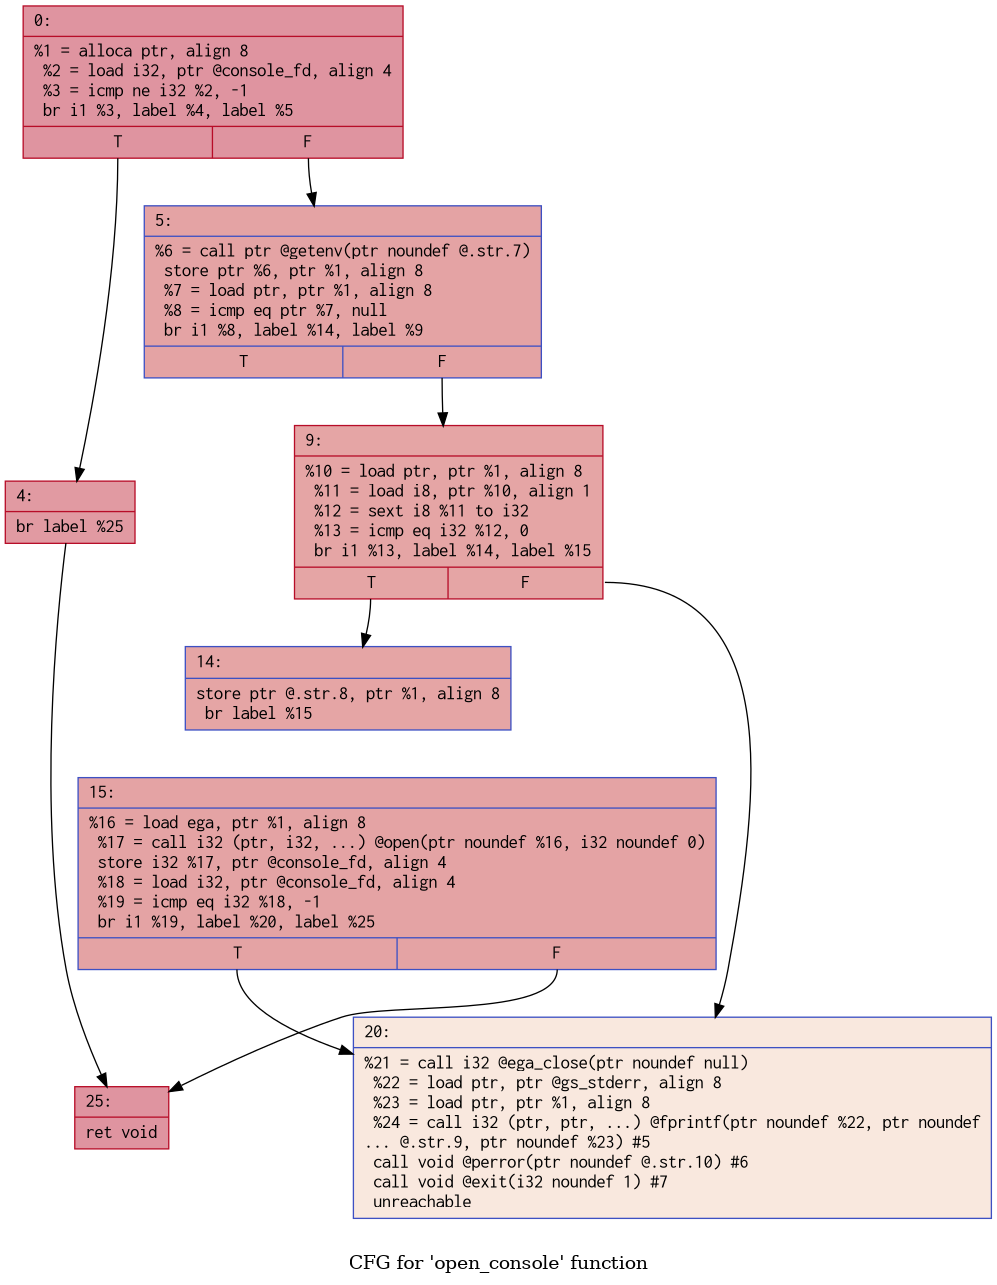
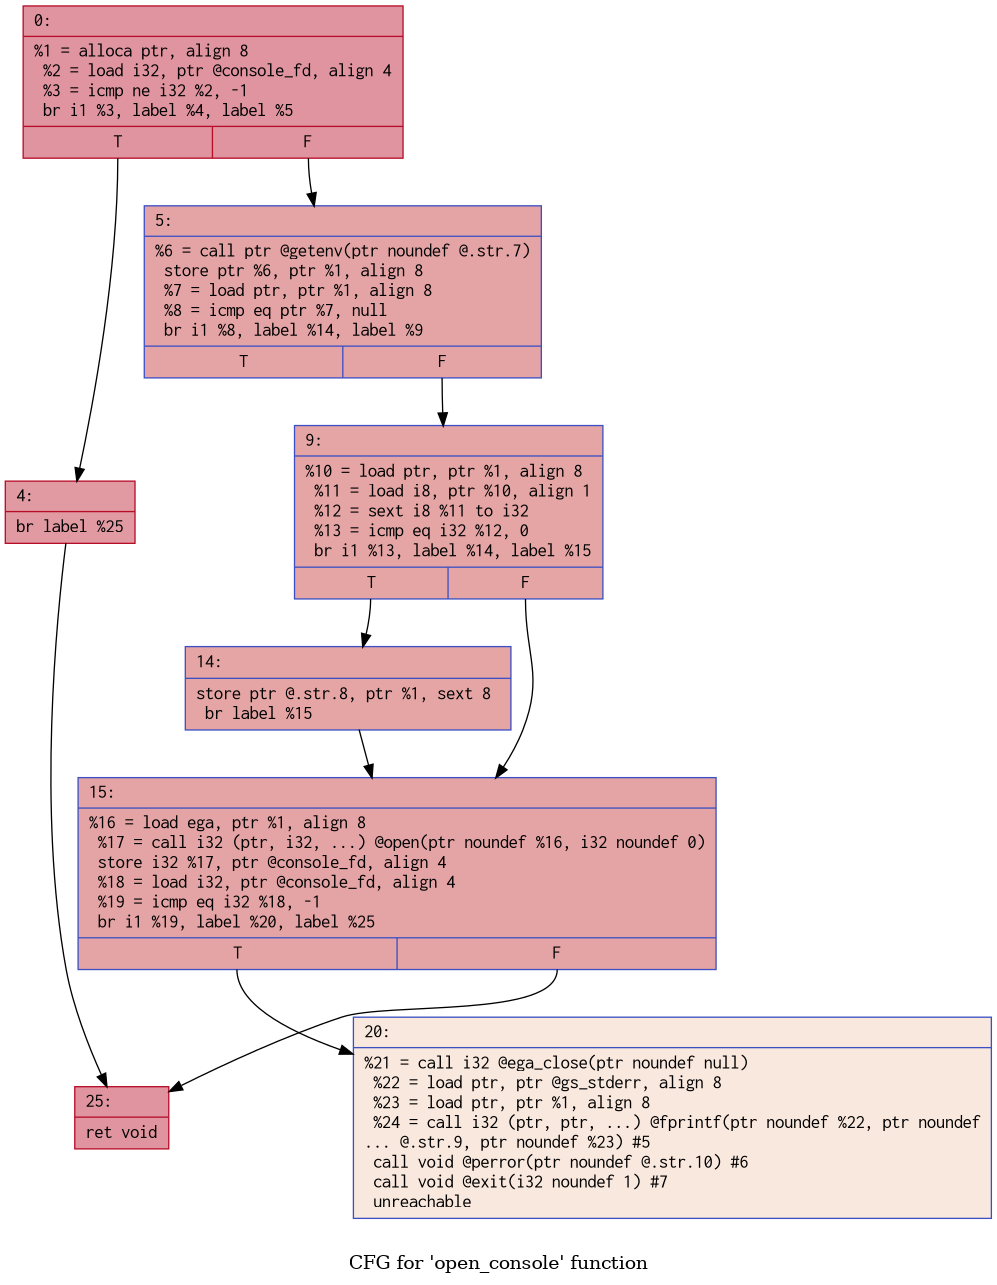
(449, 512) -> (449, 512)
(348, 694) -> (343, 694)
none -> (364, 747)
(750, 753) -> (533, 686)
